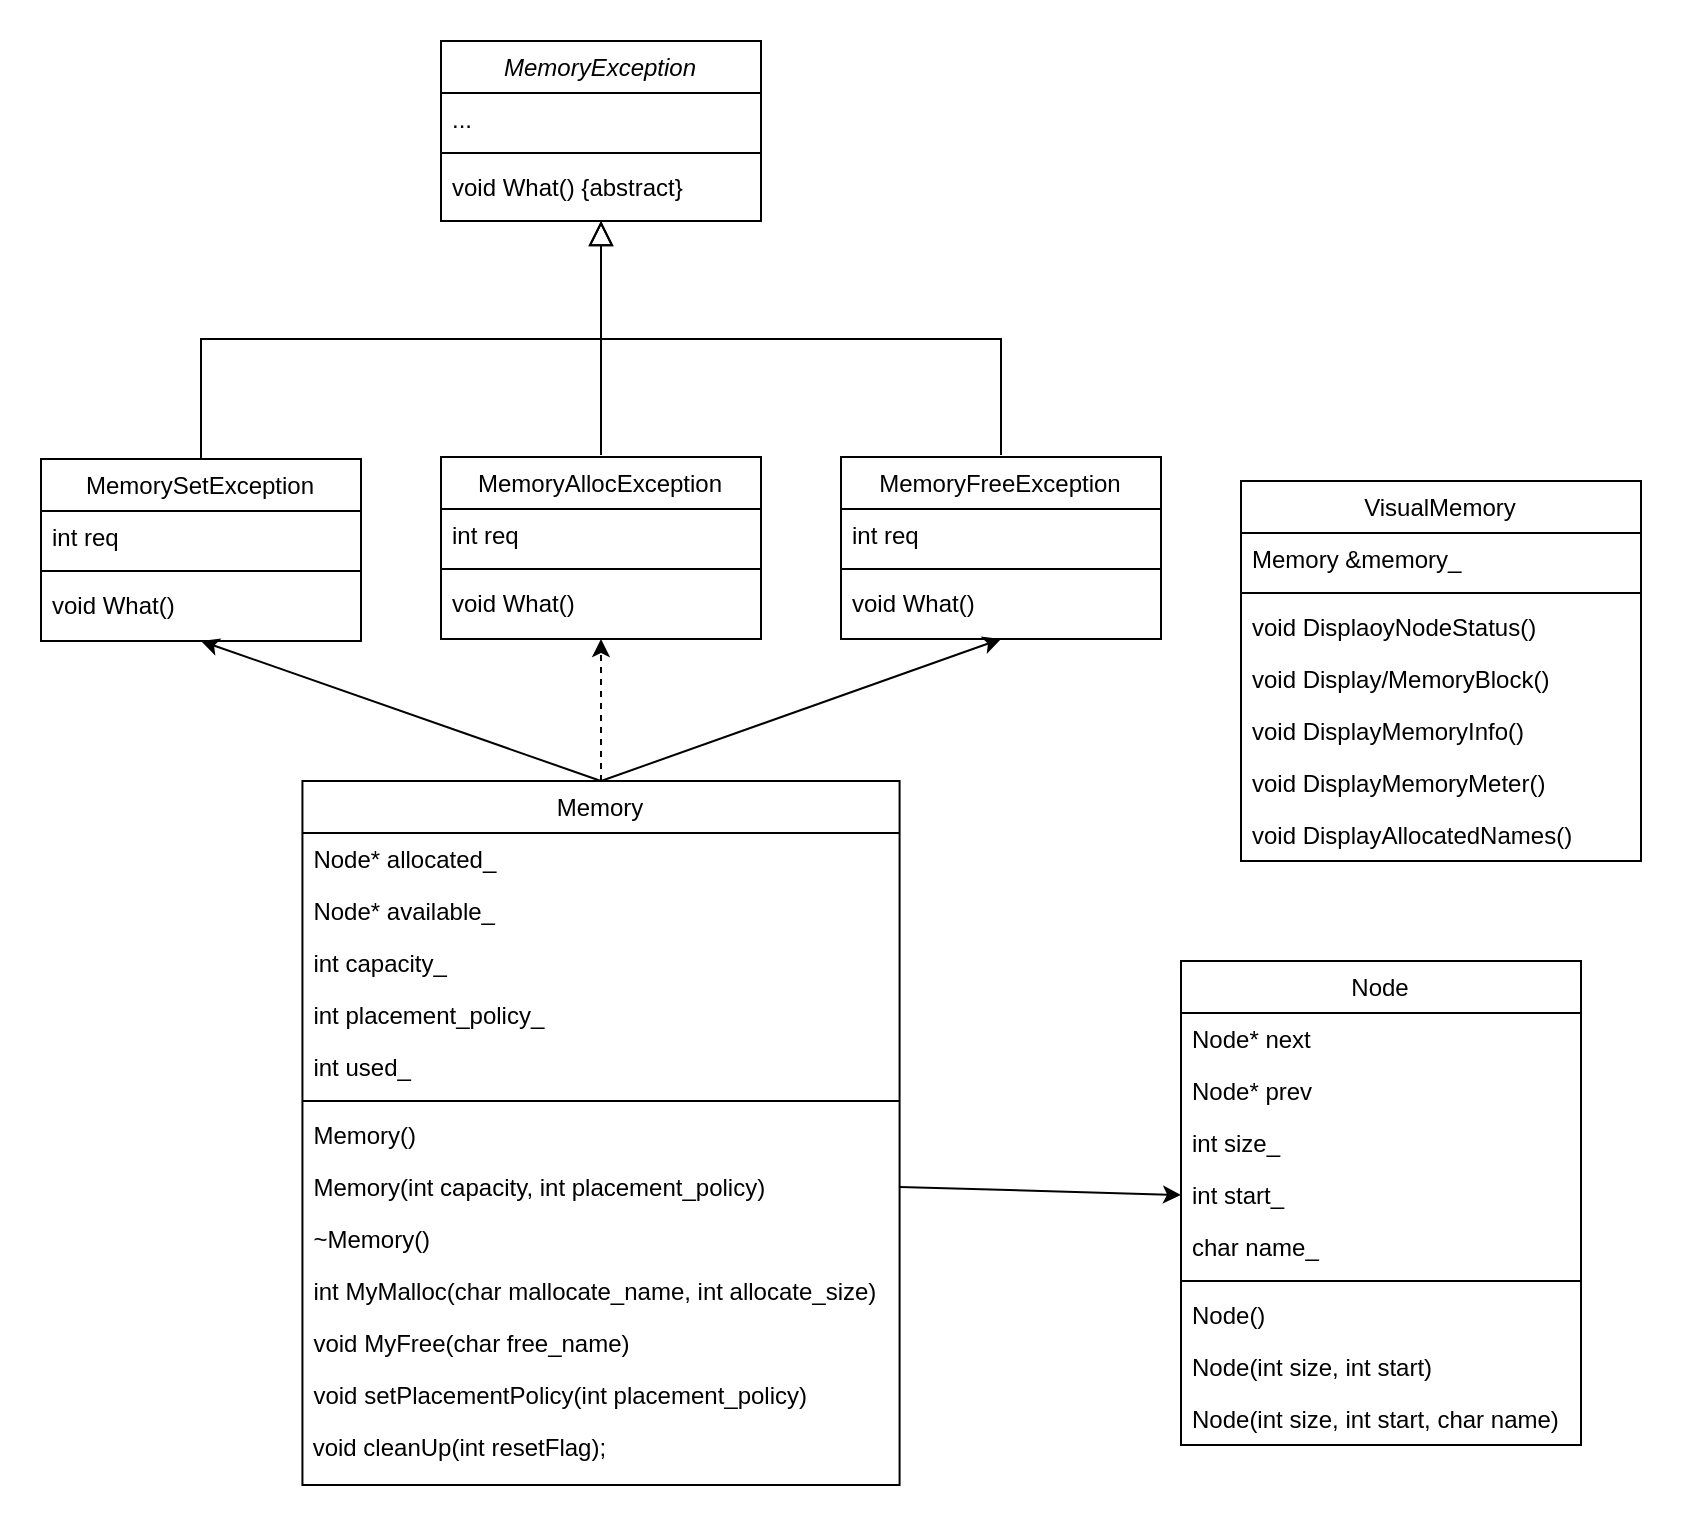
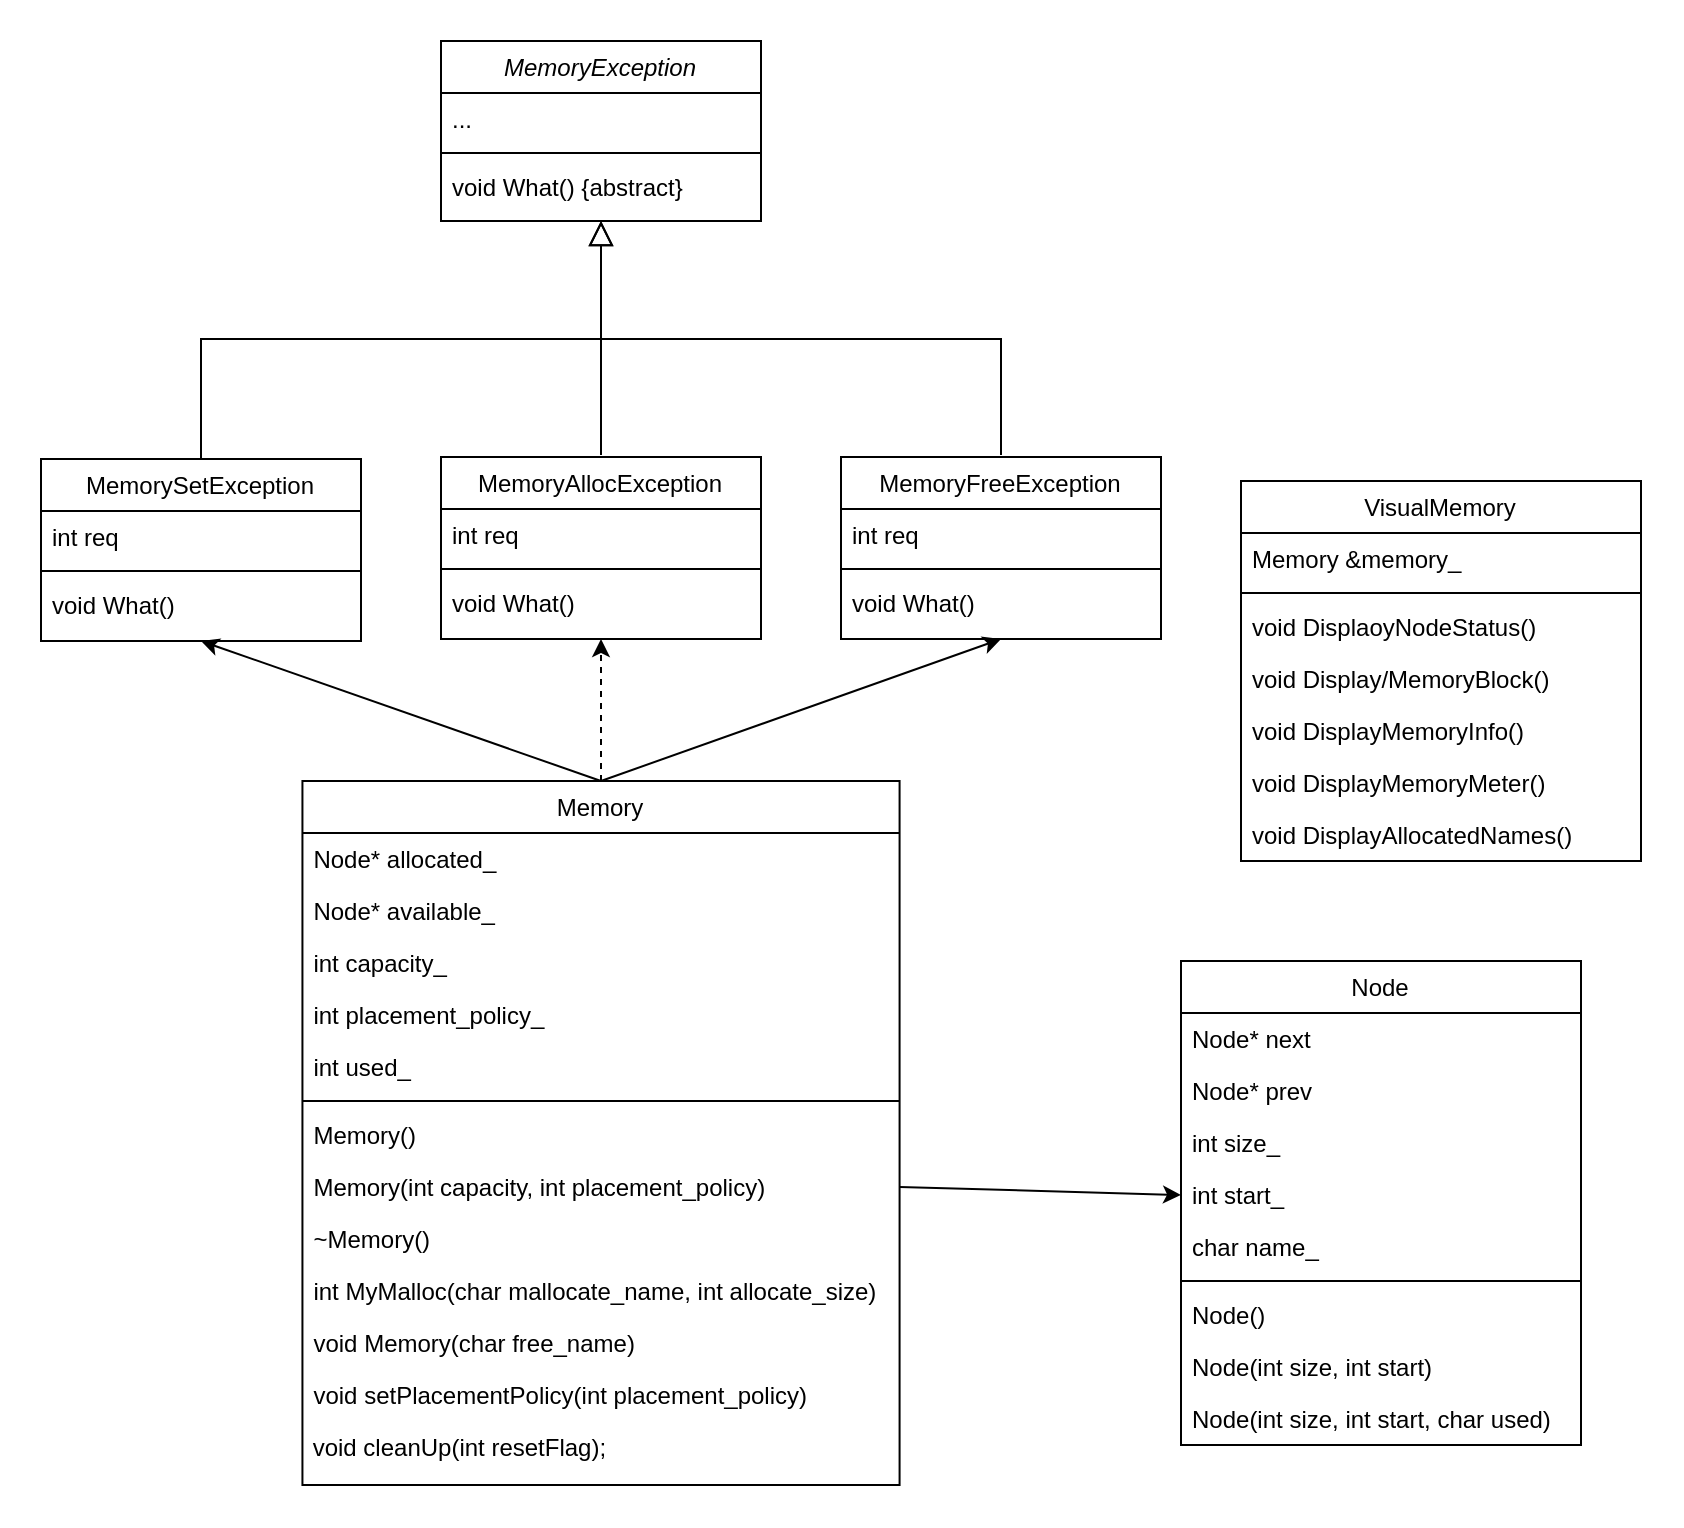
(486, 1344) -> (486, 1344)
(1403, 1420) -> (1403, 1420)
